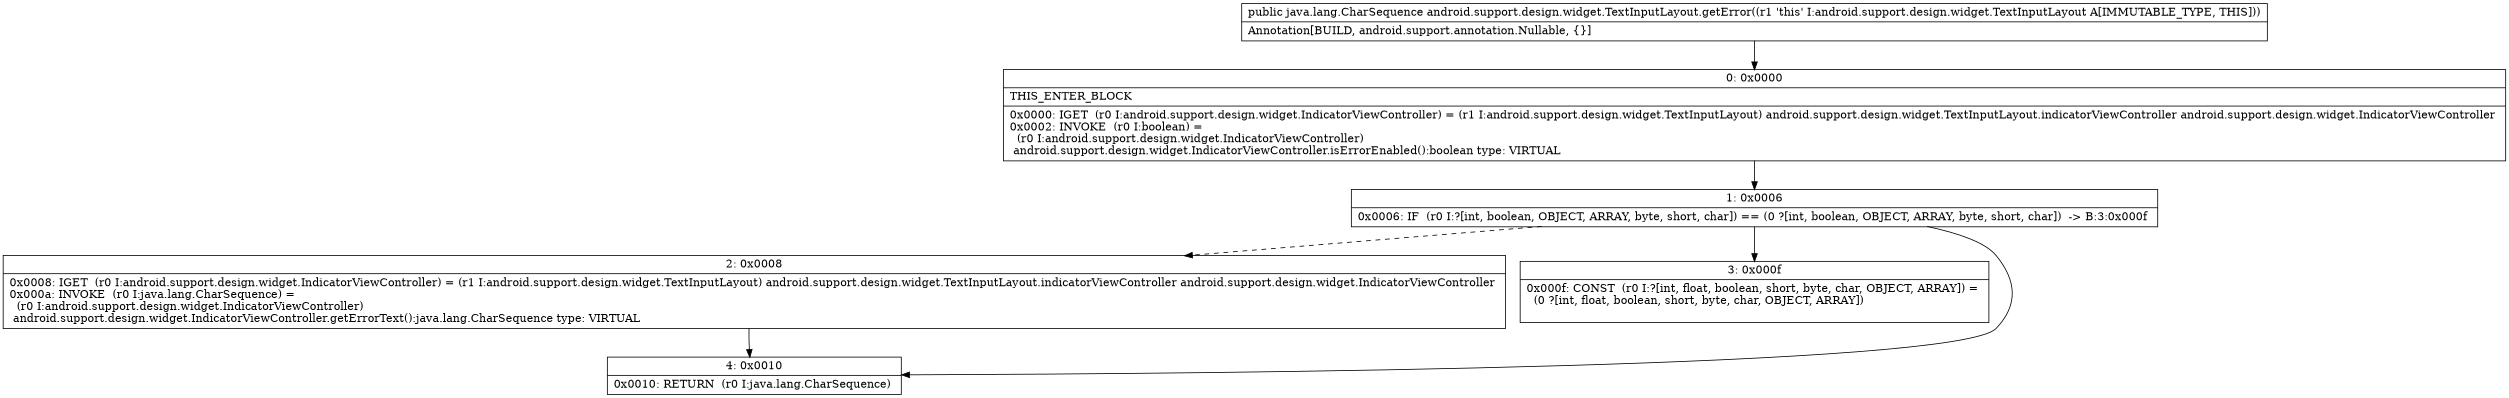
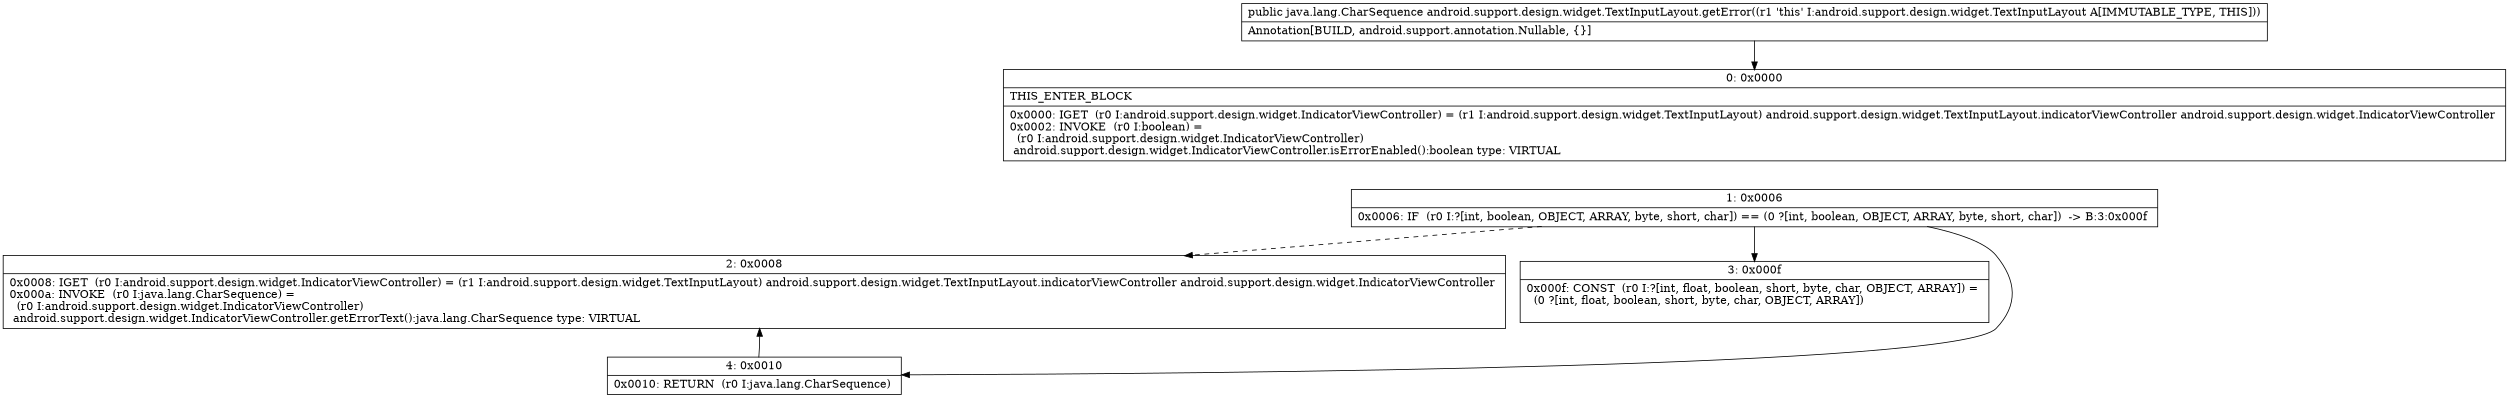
(1755, 171) -> none
(749, 339) -> (759, 347)
